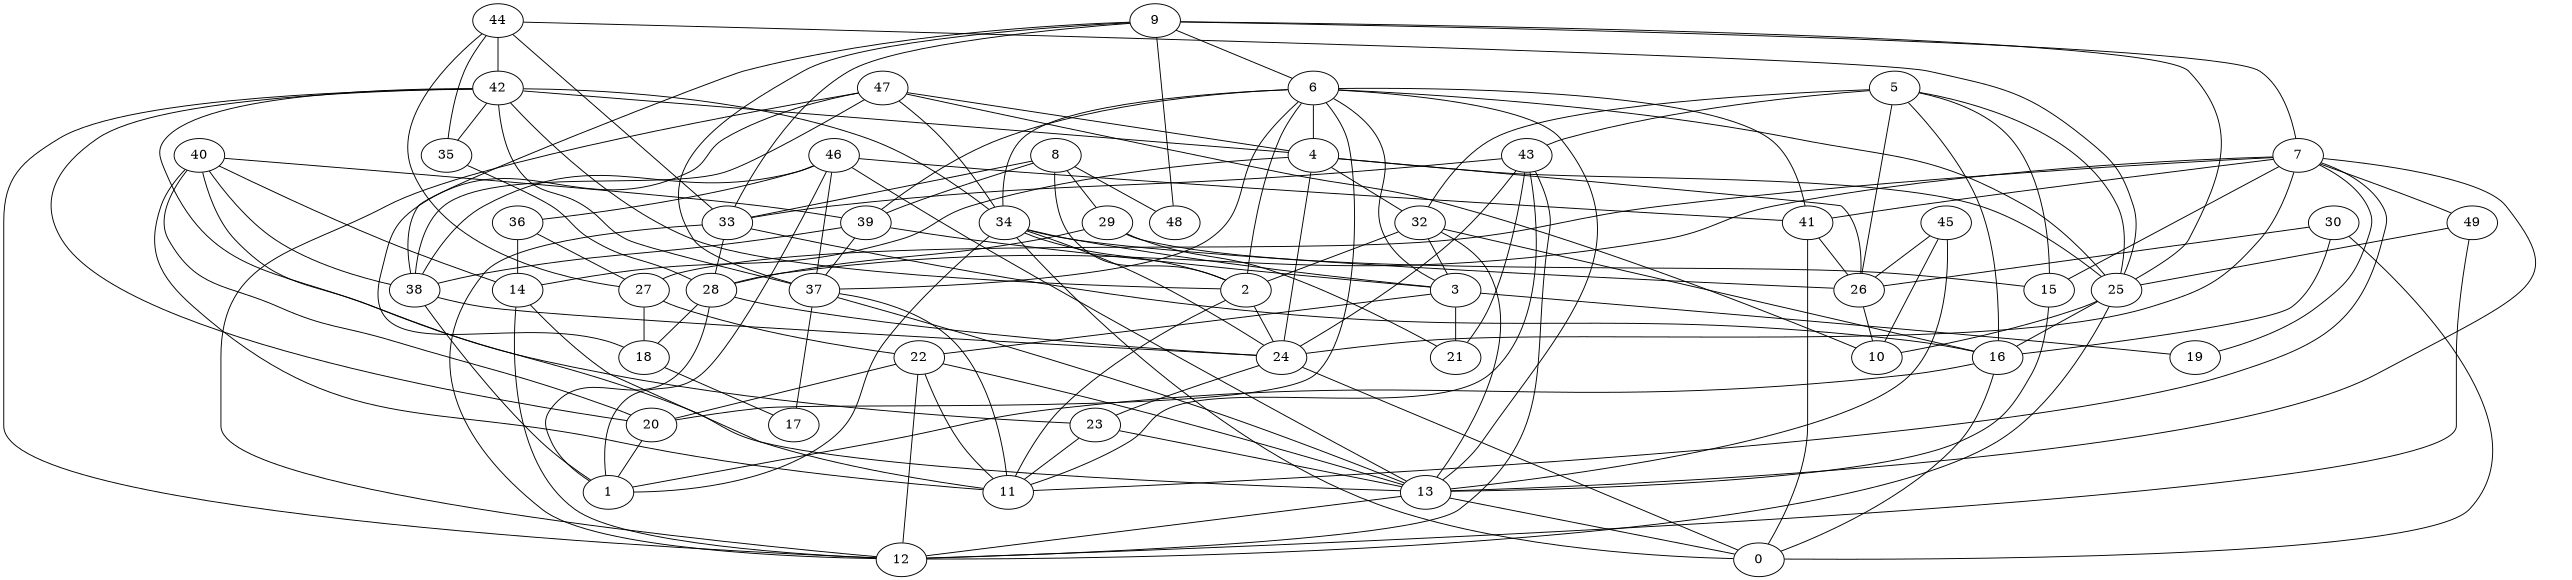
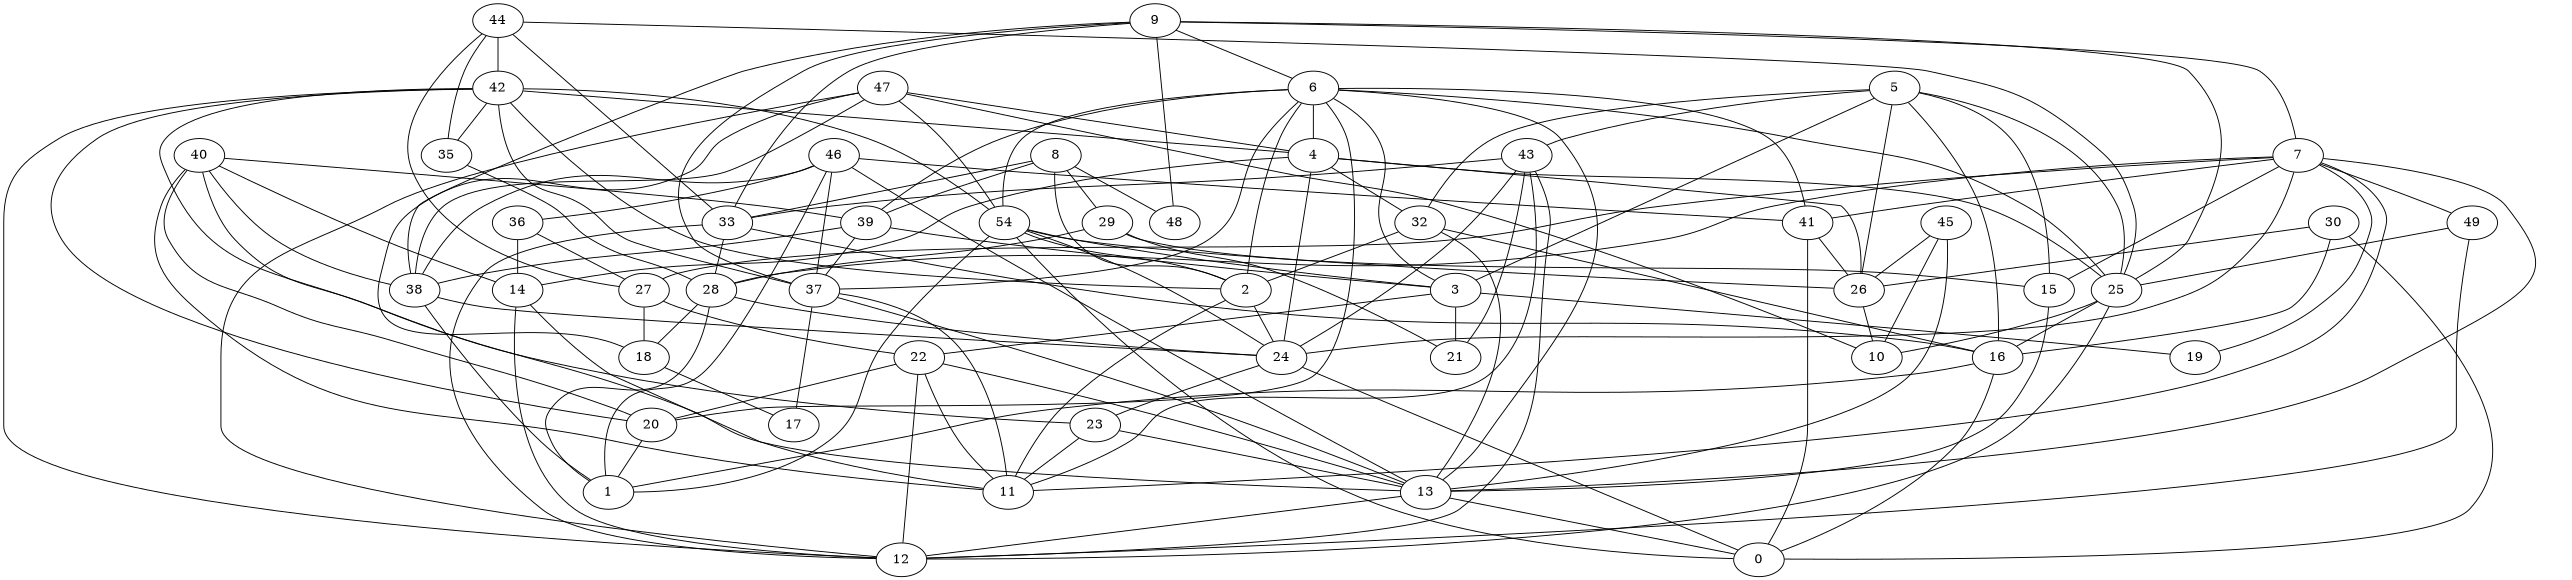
(1004, 223) -> (1004, 223)
(1434, 249) -> (1685, 185)
